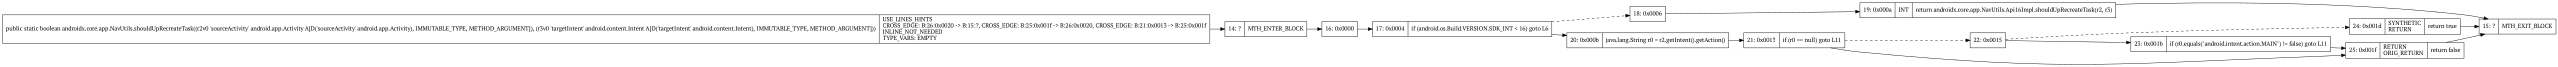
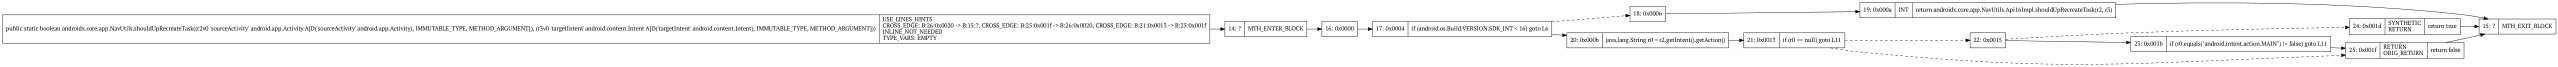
(2086, 64) -> (2086, 64)
